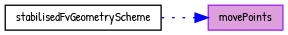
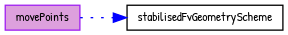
(178, 18) -> (97, 18)
